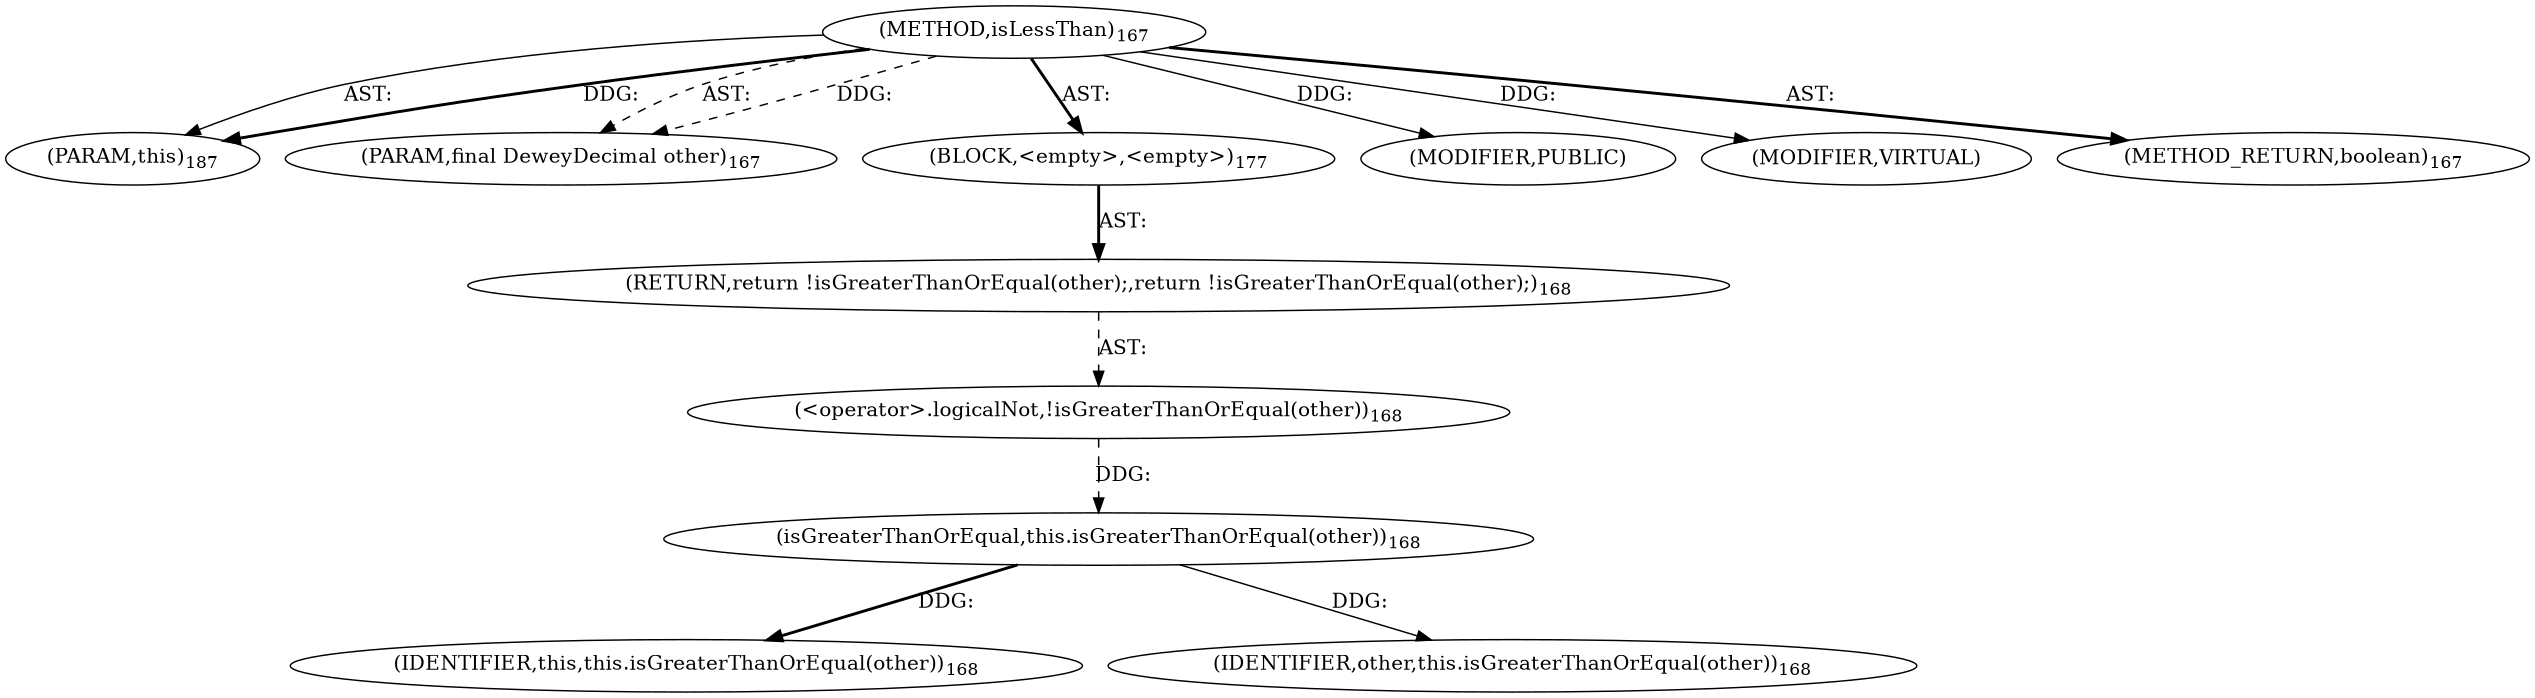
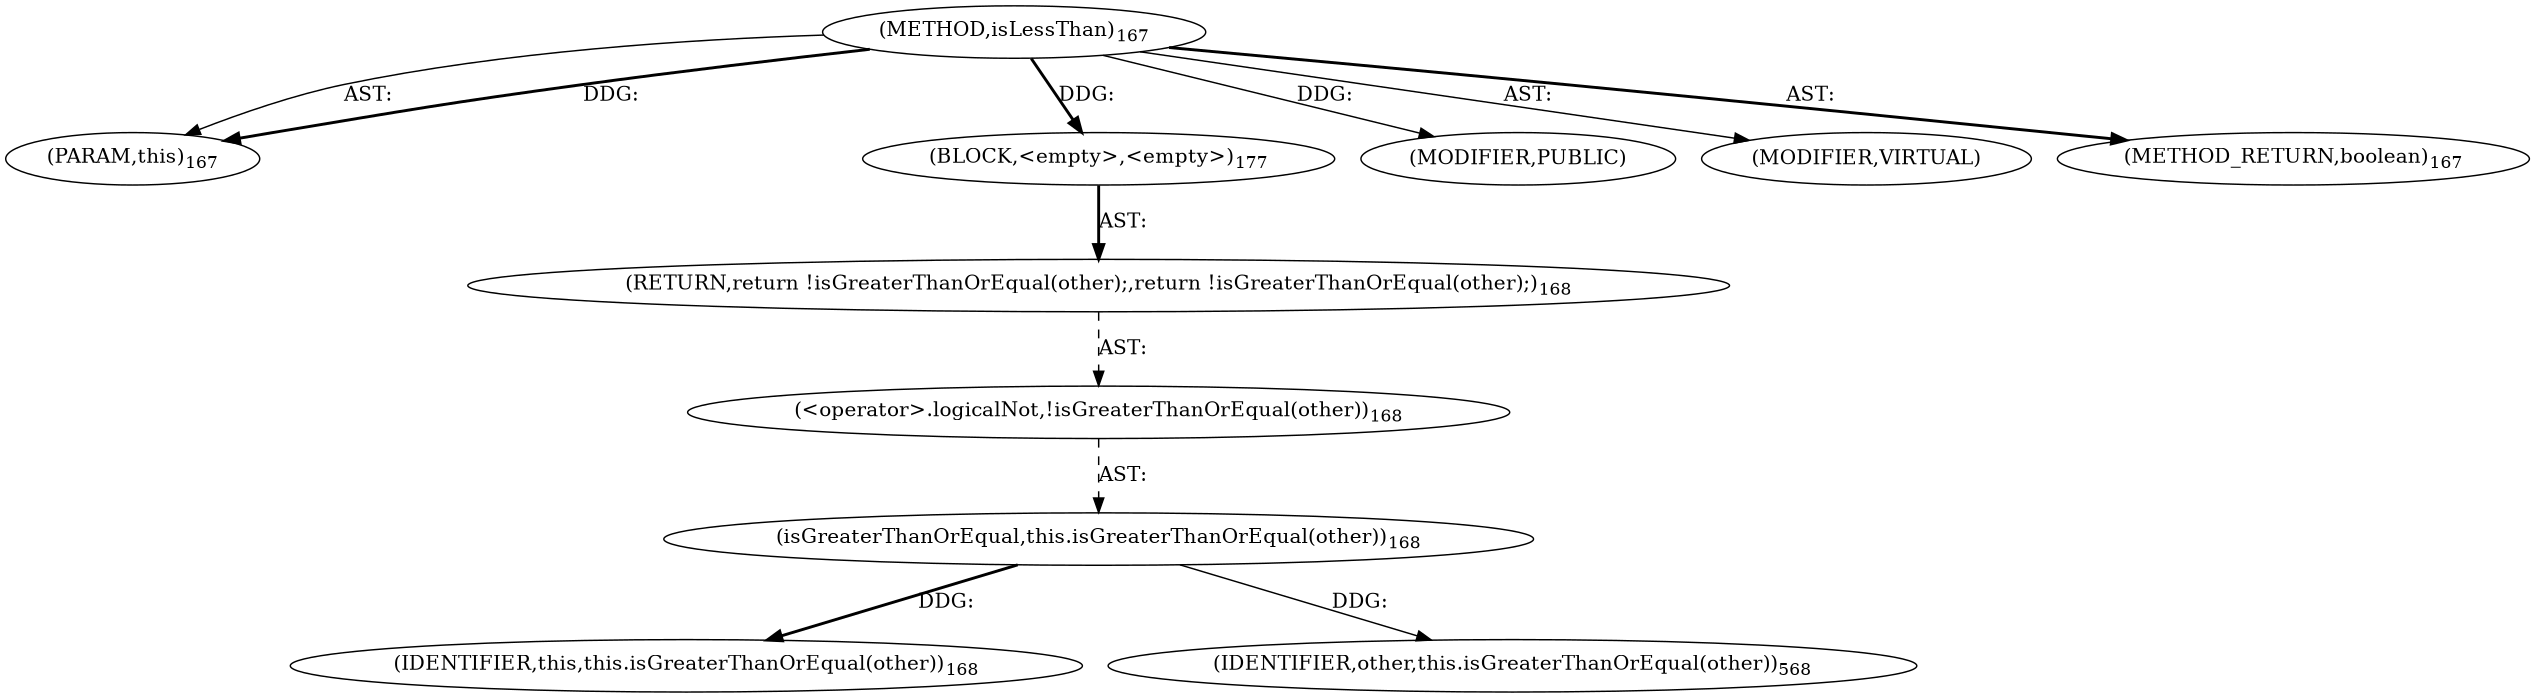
(1090, 95) -> (1090, 95)
(1531, 95) -> (1531, 95)
(202, 157) -> (202, 157)
(561, 159) -> none
(1126, 476) -> (1126, 476)
(1795, 664) -> (1795, 664)
